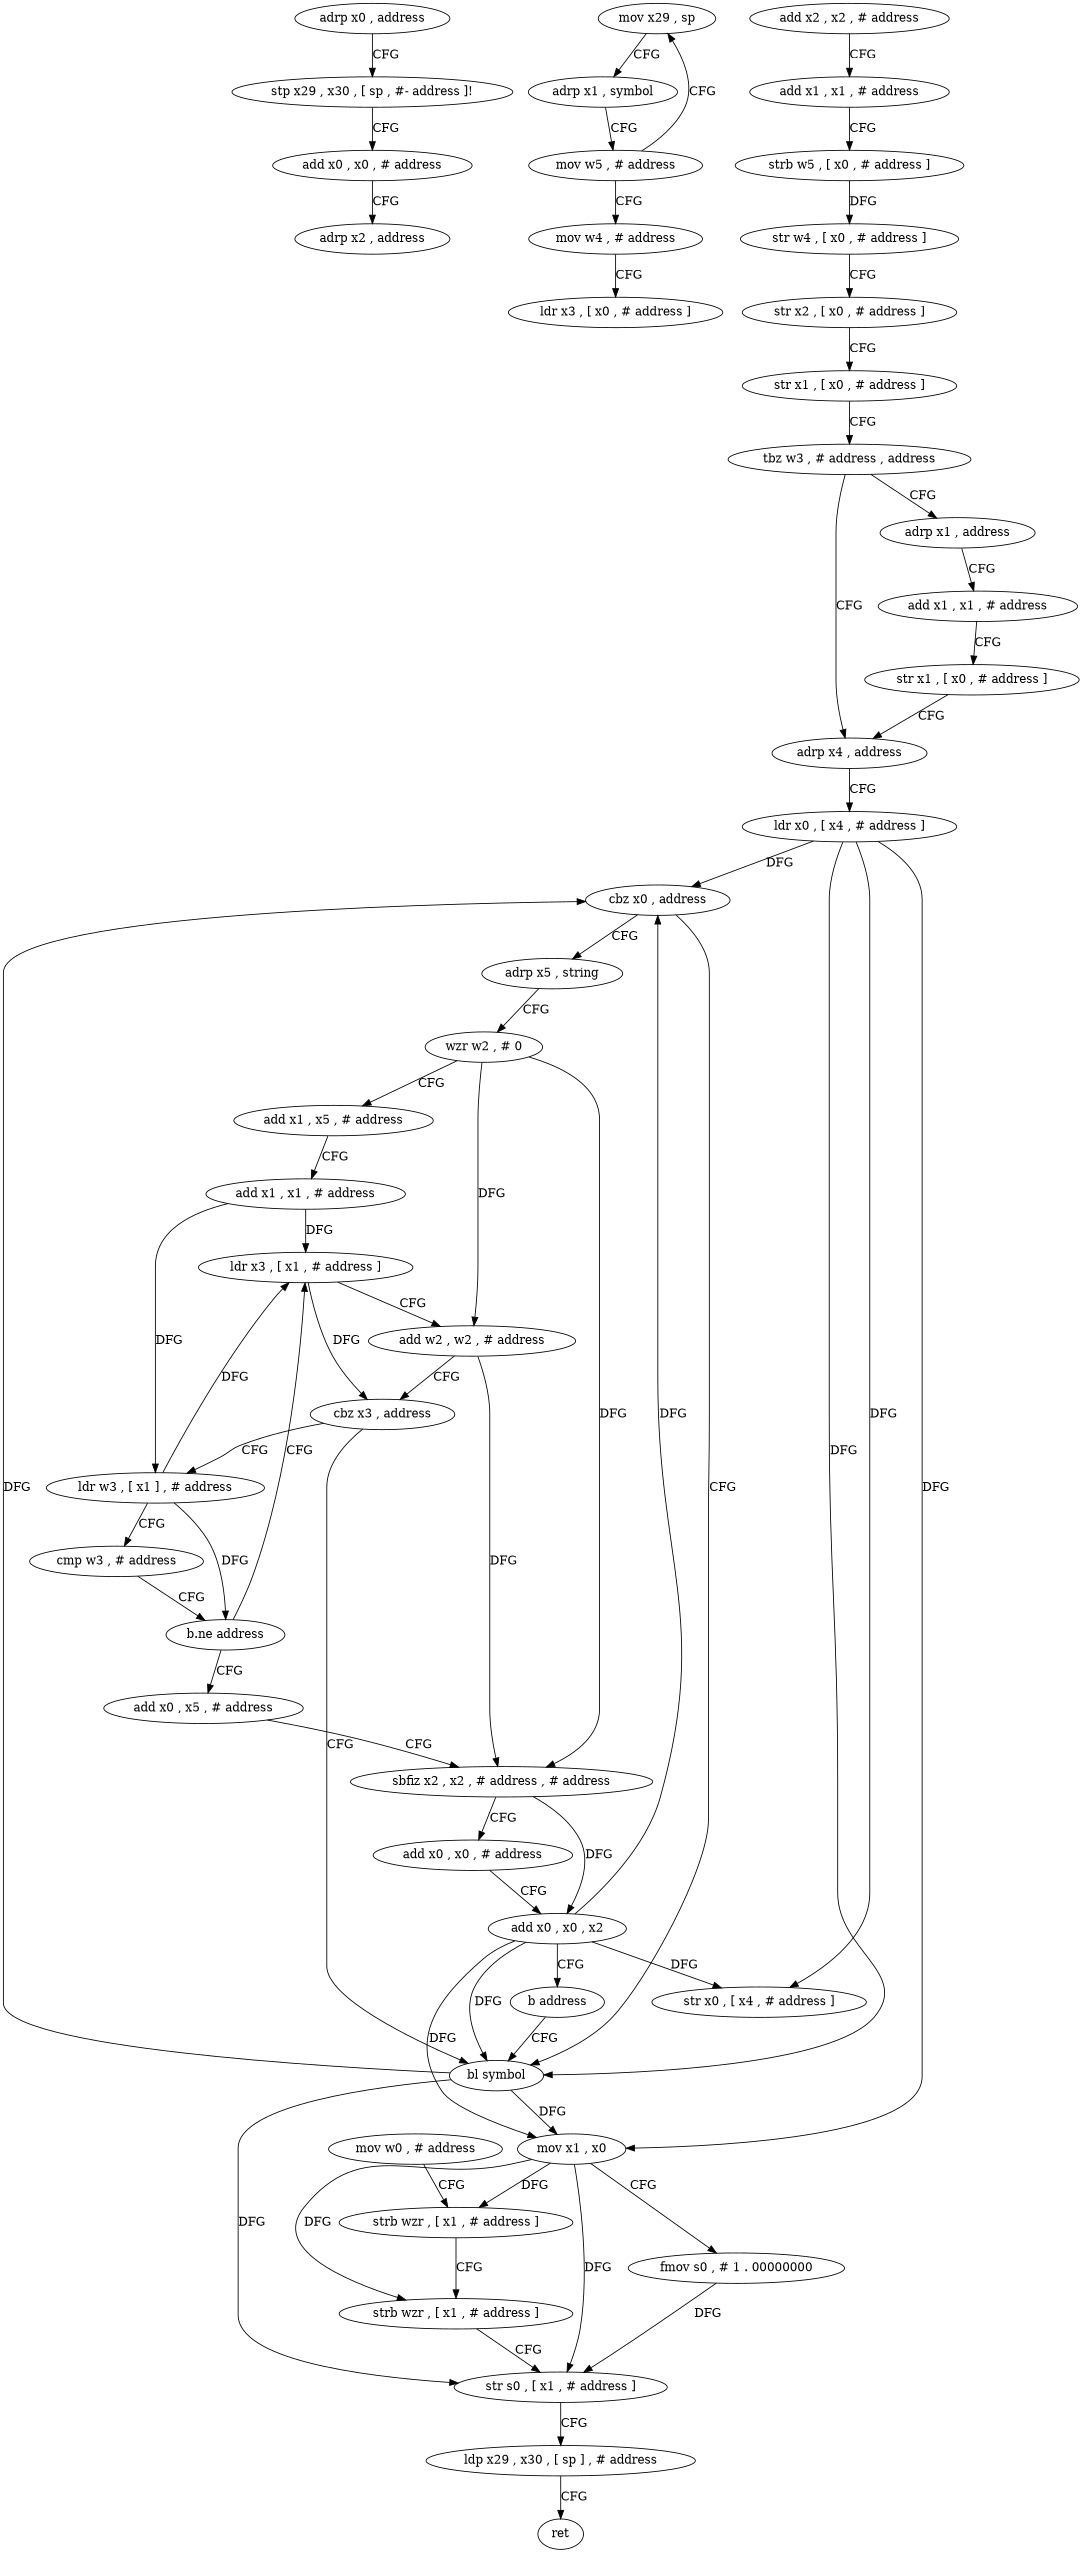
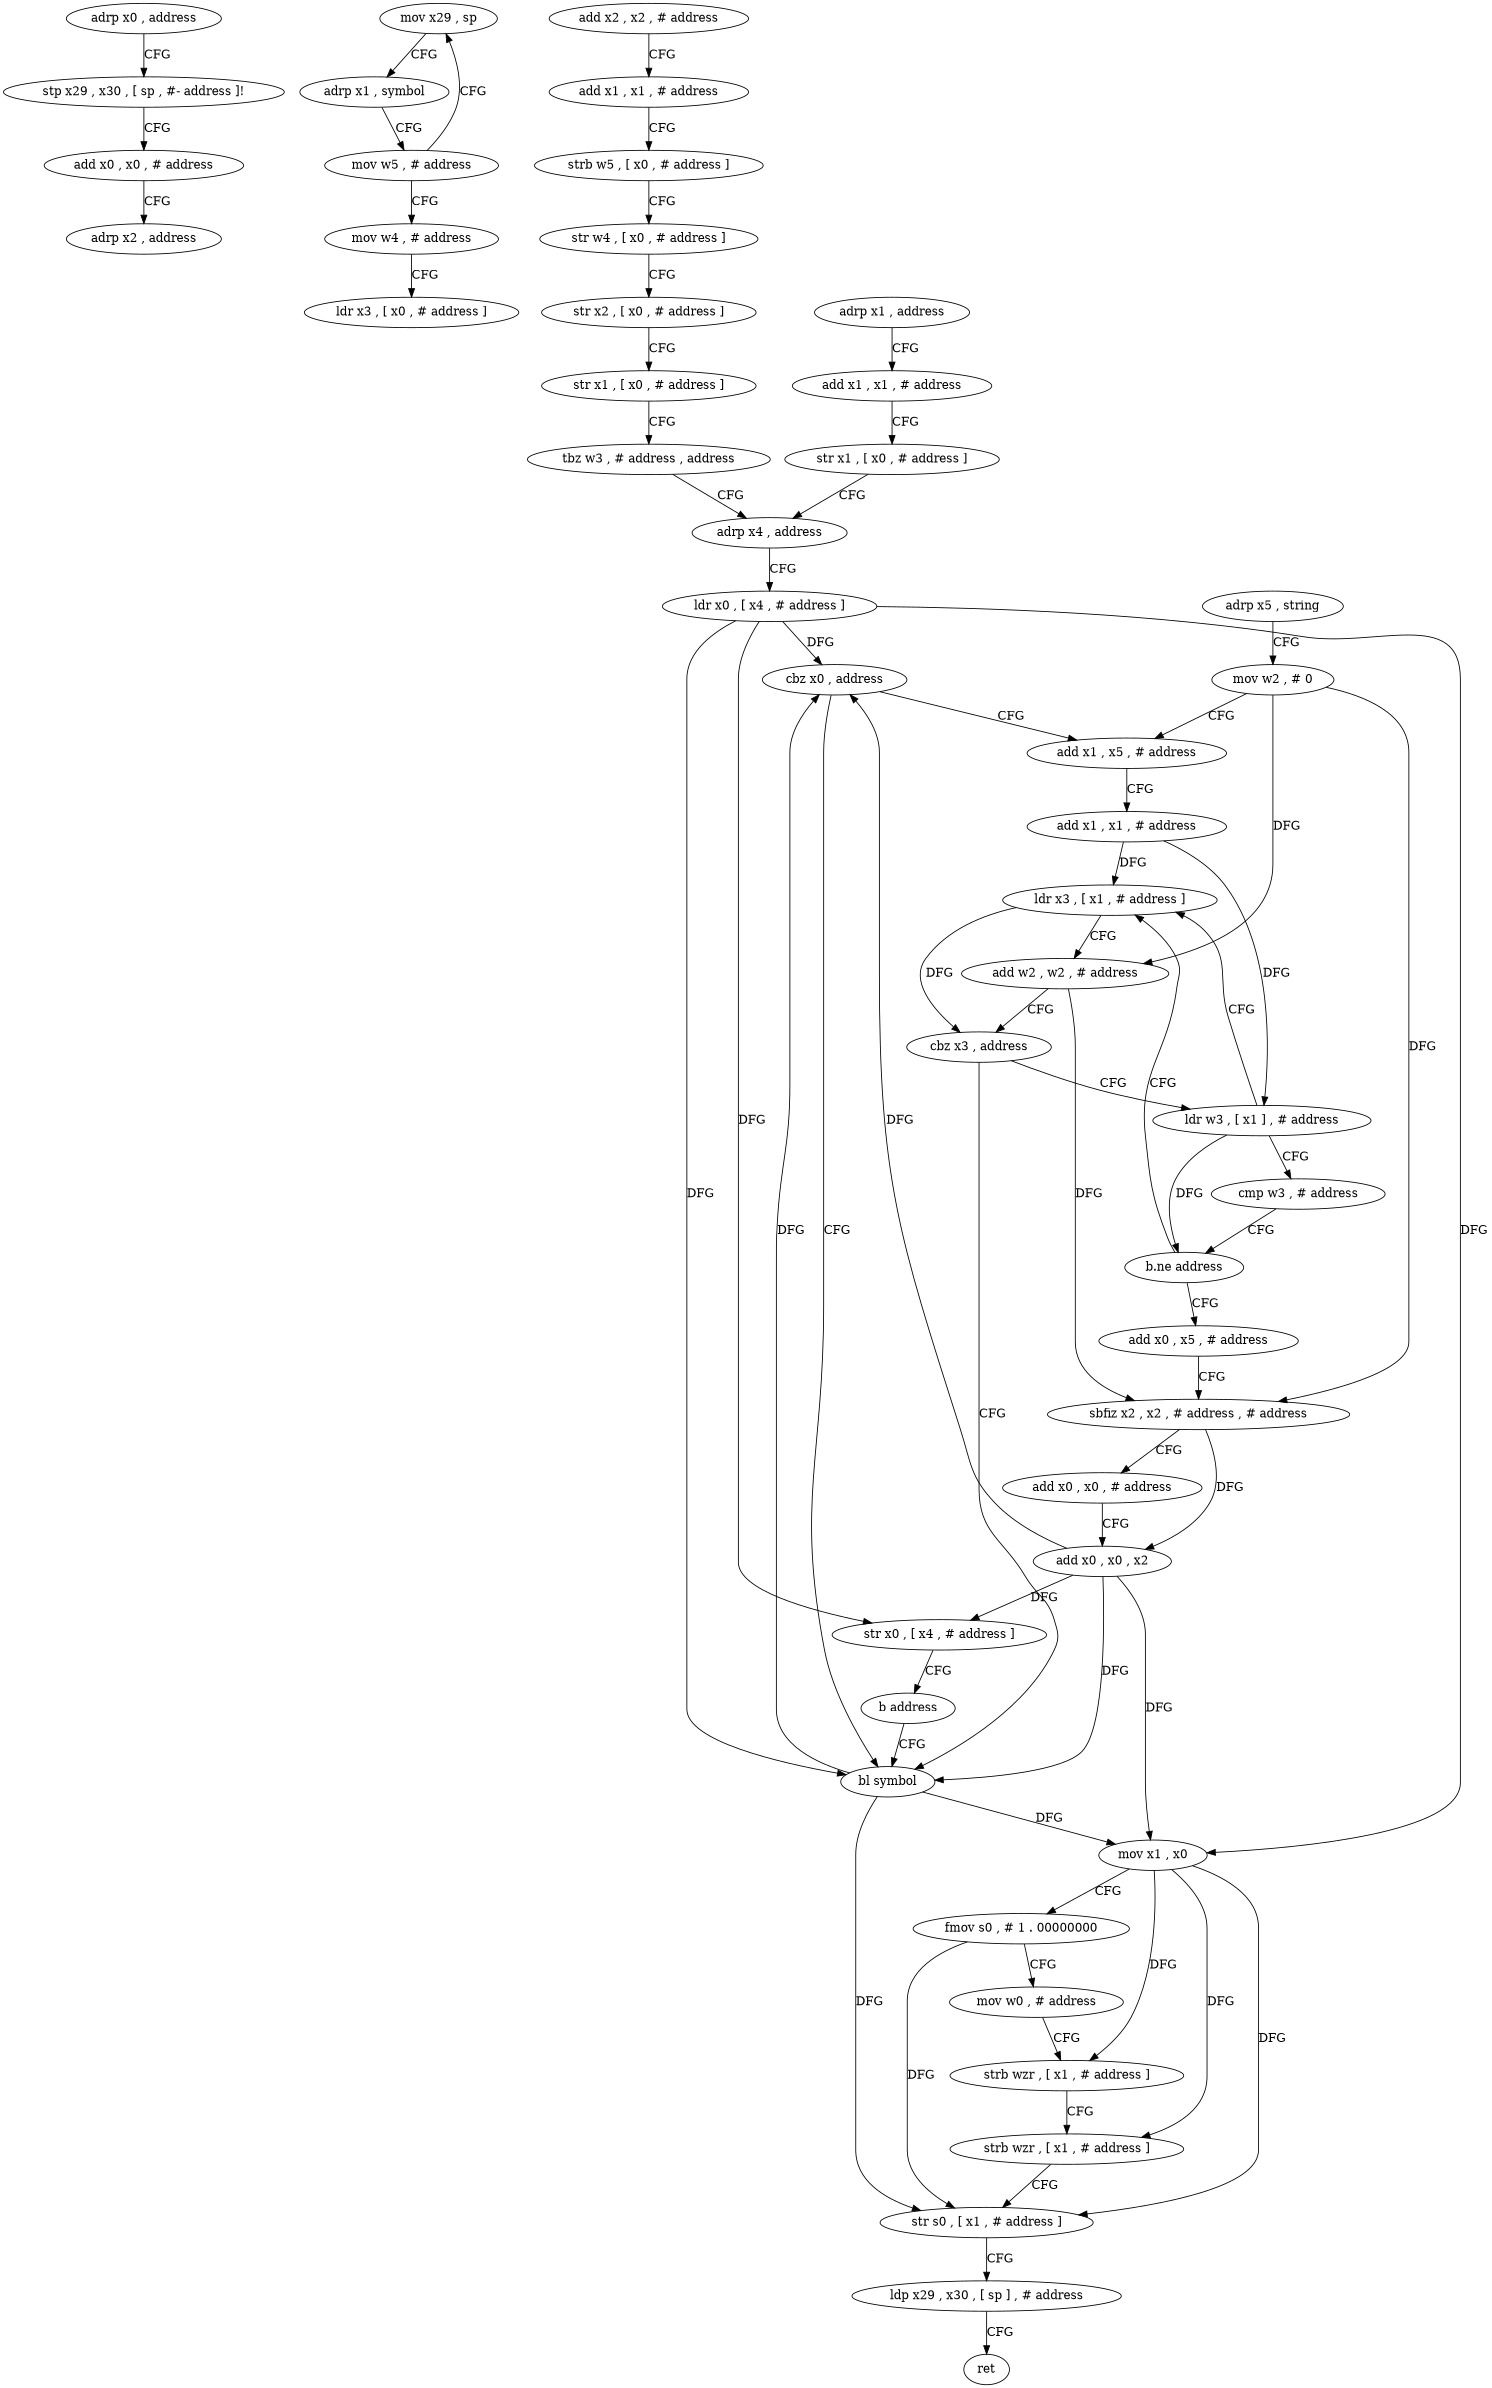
(863, 202) -> (662, 202)
(900, 494) -> none
(609, 935) -> (974, 715)
(484, 1047) -> (1273, 680)
(235, 1378) -> (1242, 1010)
(557, 1961) -> (925, 1668)
none -> (1028, 1961)
